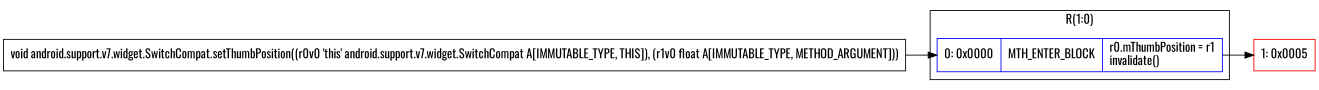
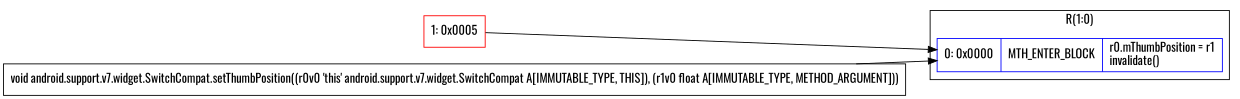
(1235, 55) -> (707, 41)
